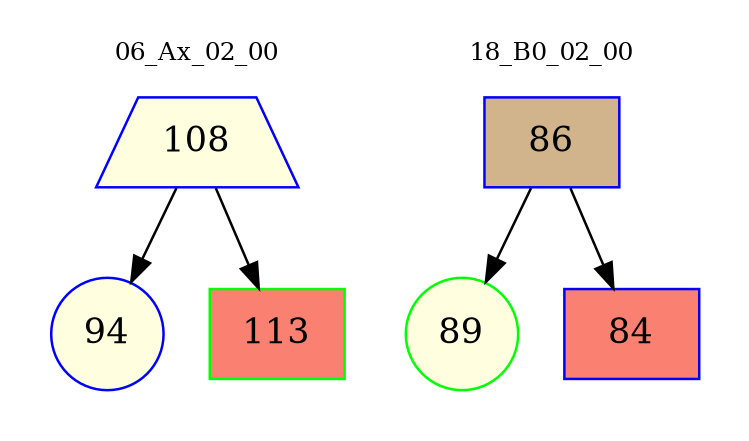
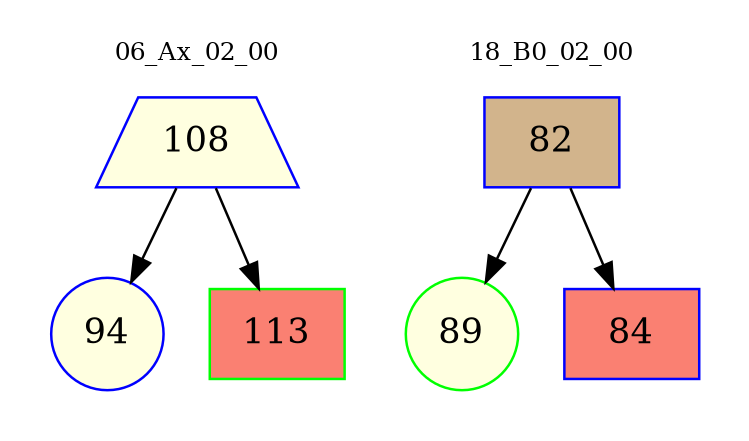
(552, 142) -> (552, 142)
